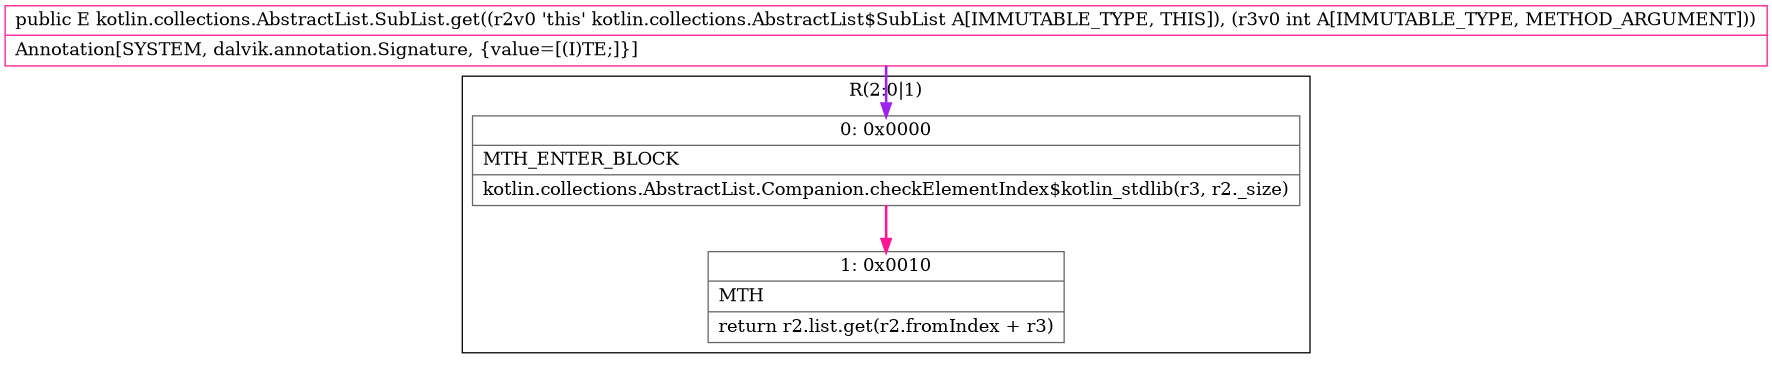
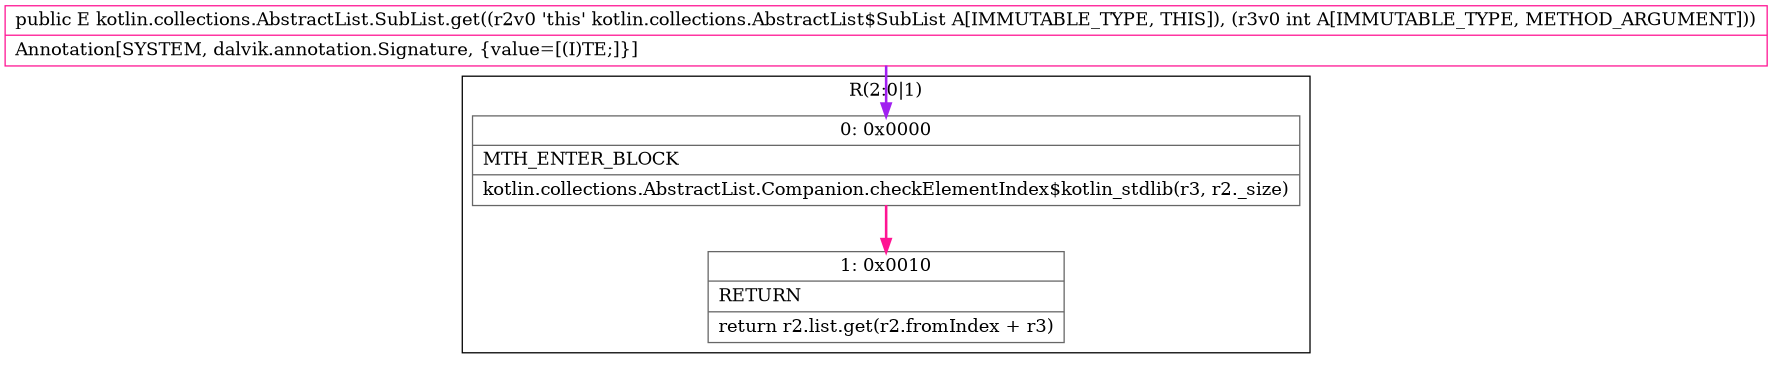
(741, 296) -> (760, 296)
